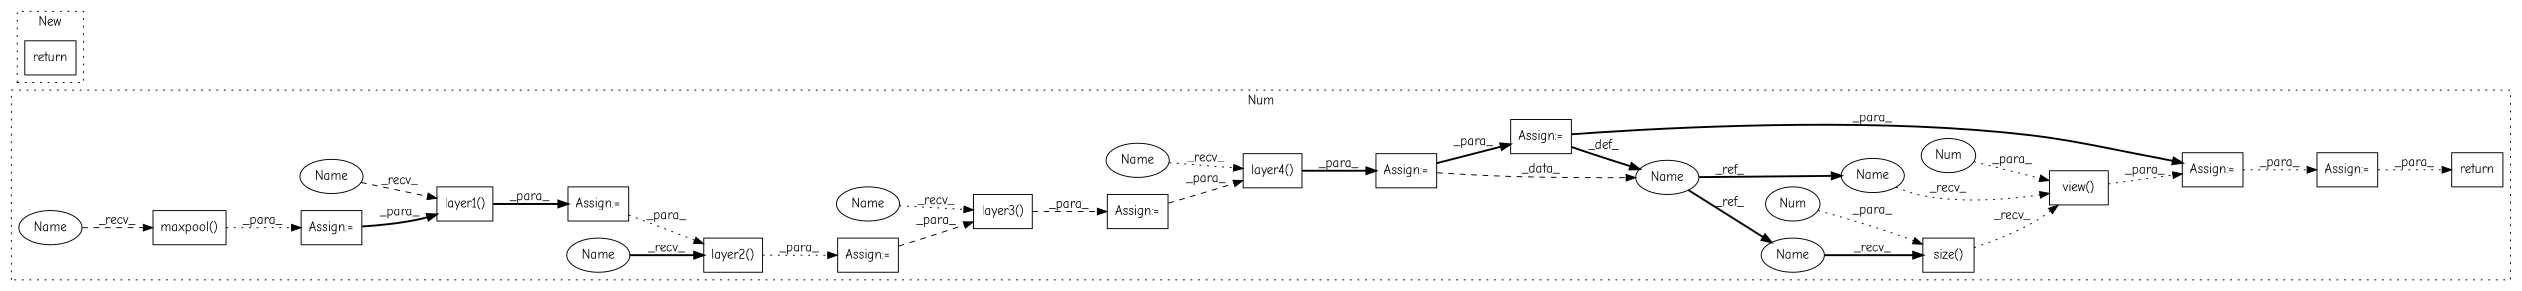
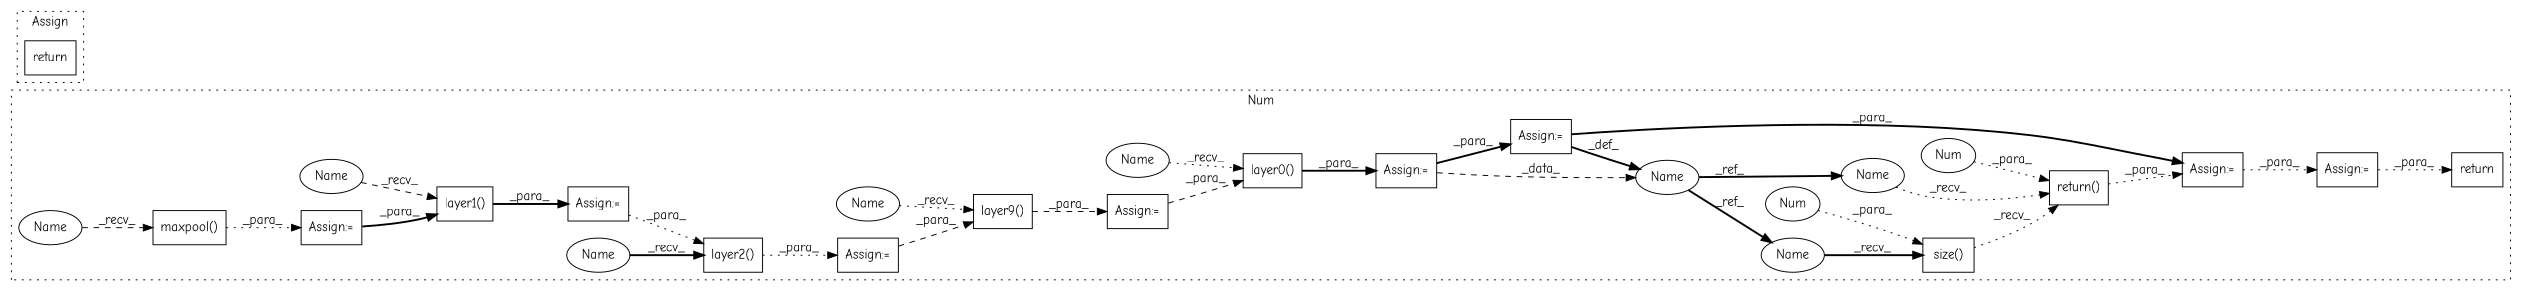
(50, 22) -> (50, 22)
(1273, 171) -> (1273, 171)
(2079, 188) -> (2079, 188)
(1003, 212) -> (1003, 212)
